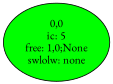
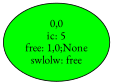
(57, 42) -> (57, 42)
